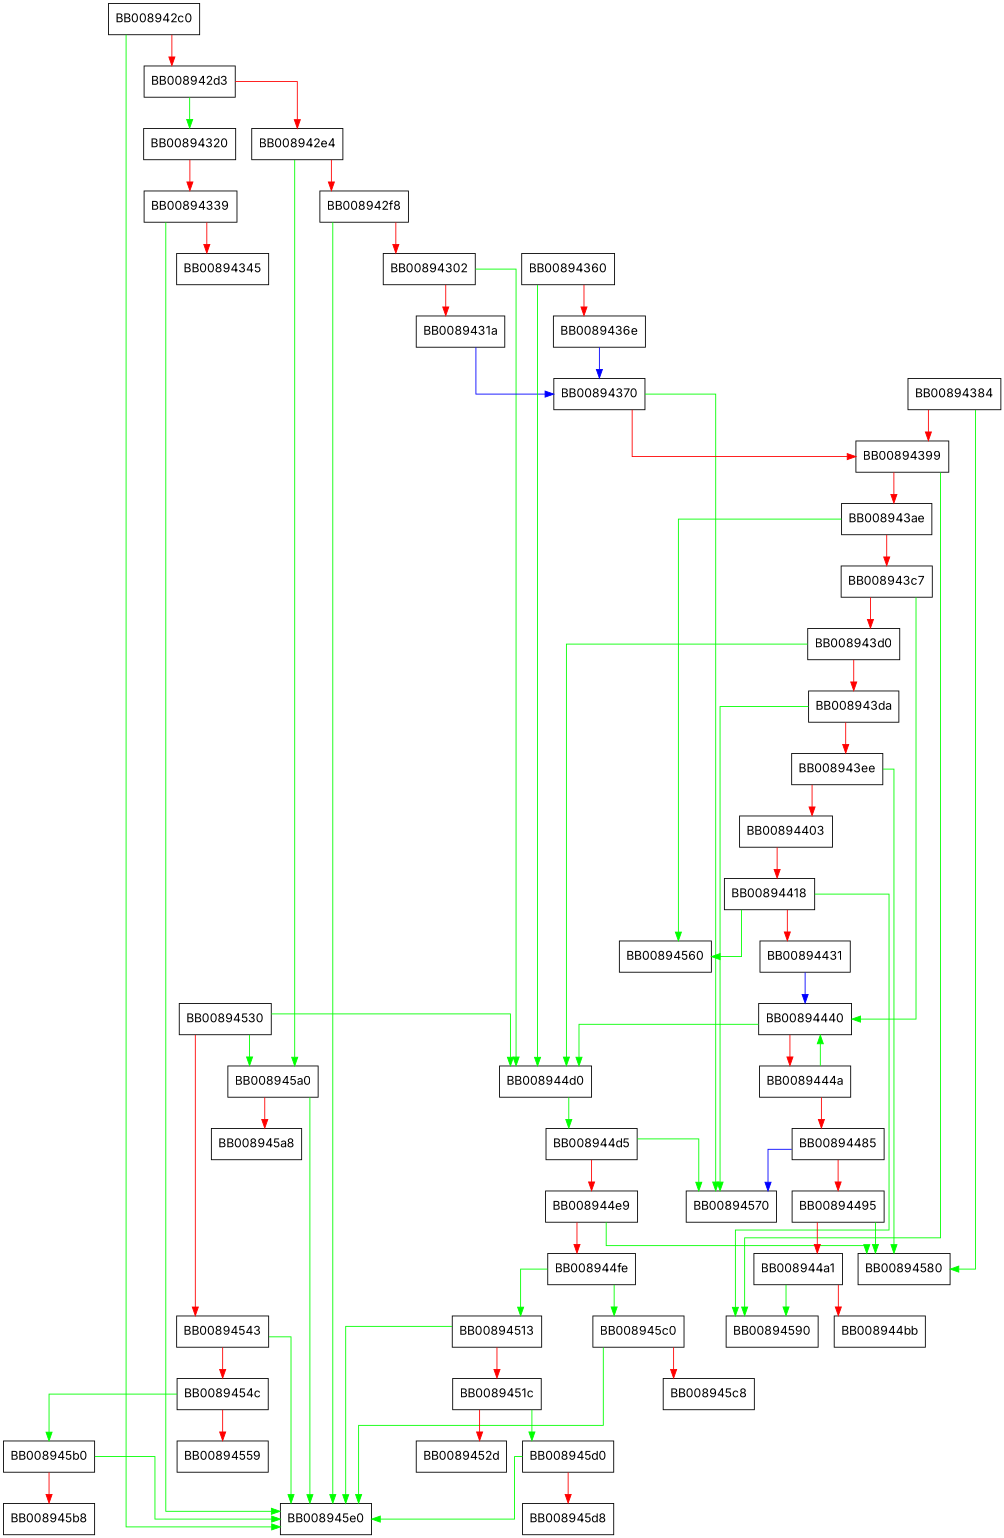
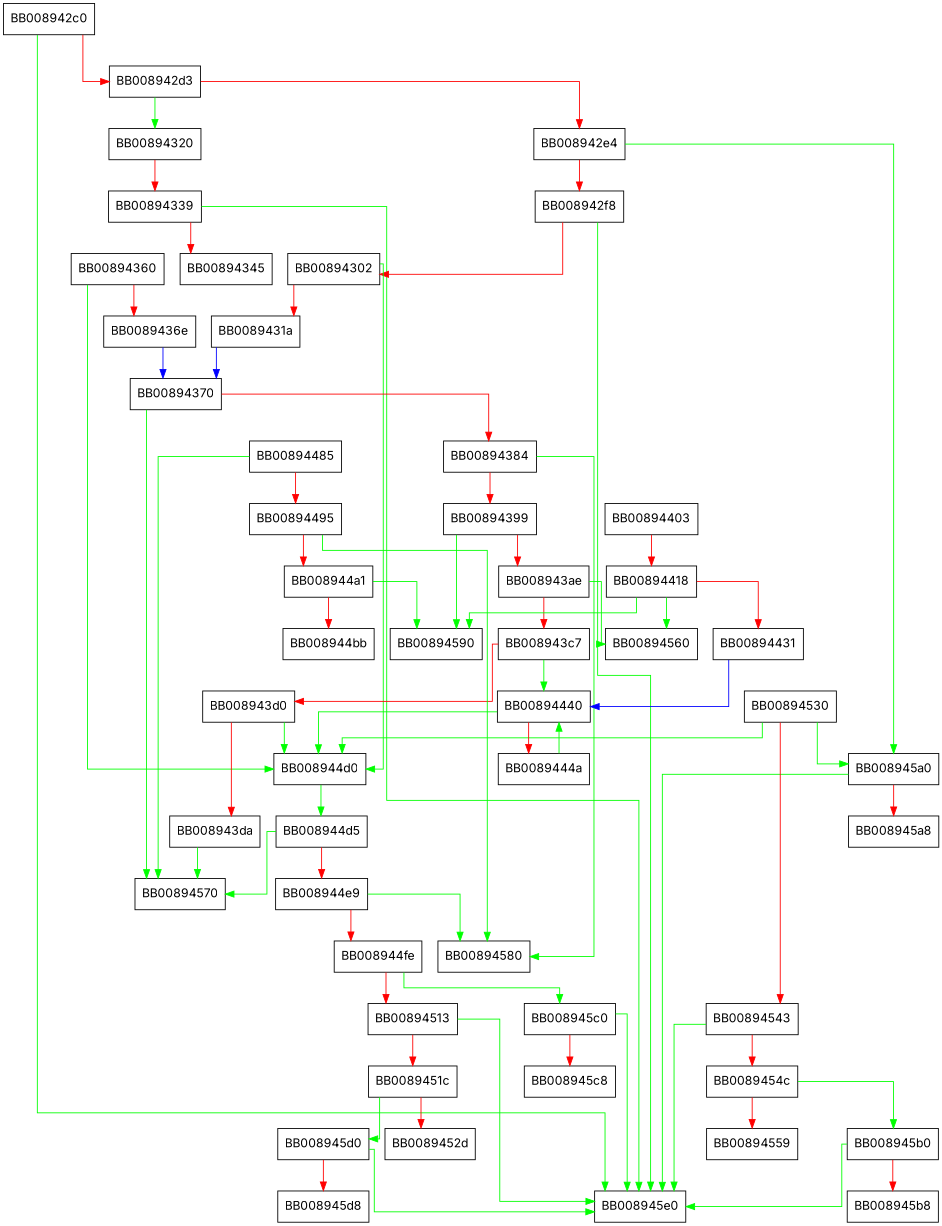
(710, 457) -> (374, 394)
(837, 769) -> none
(821, 1108) -> none
(768, 1154) -> (158, 617)
(521, 1275) -> (386, 983)
